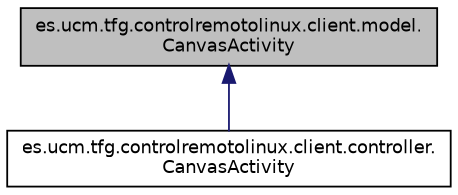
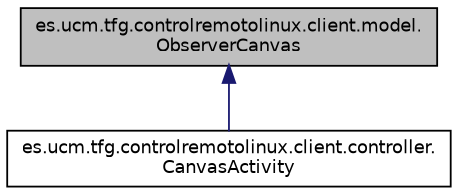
(229, 37) -> (229, 37)
